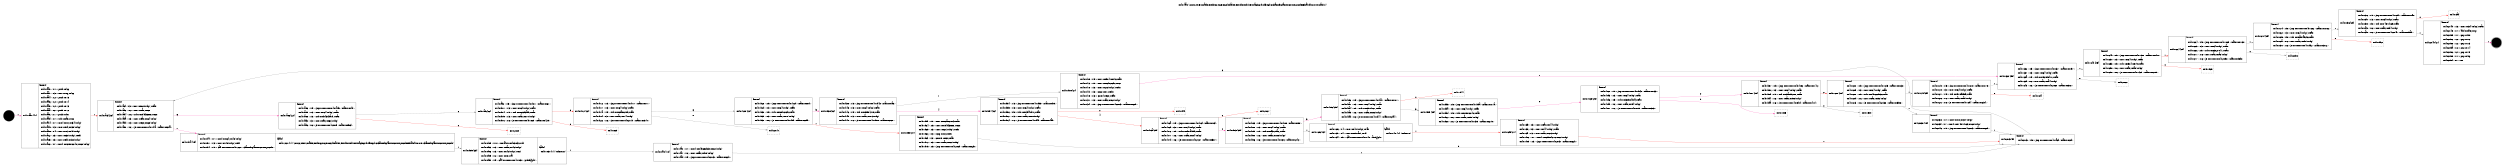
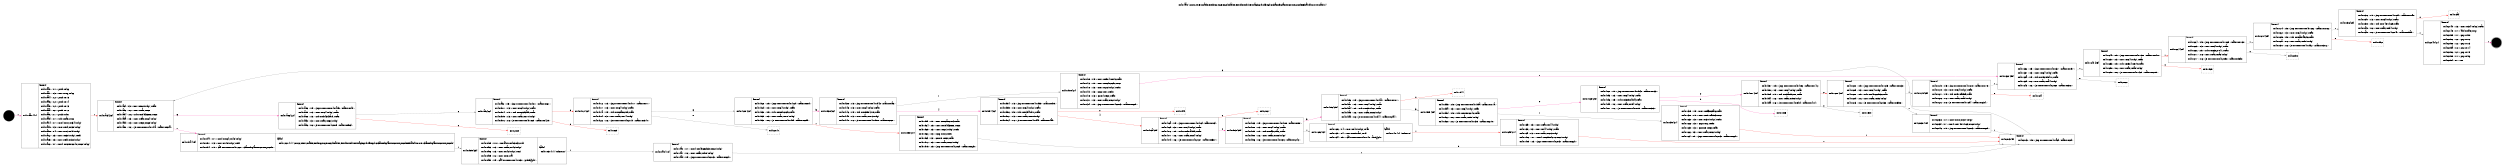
none -> (1700, 123)
